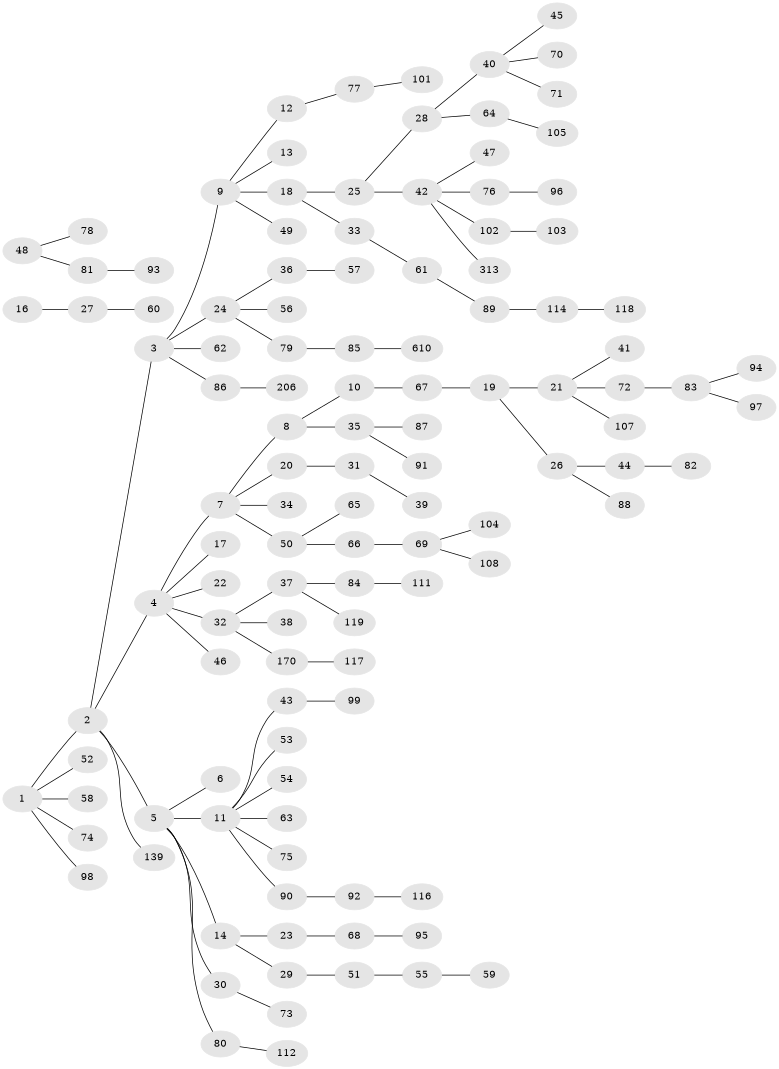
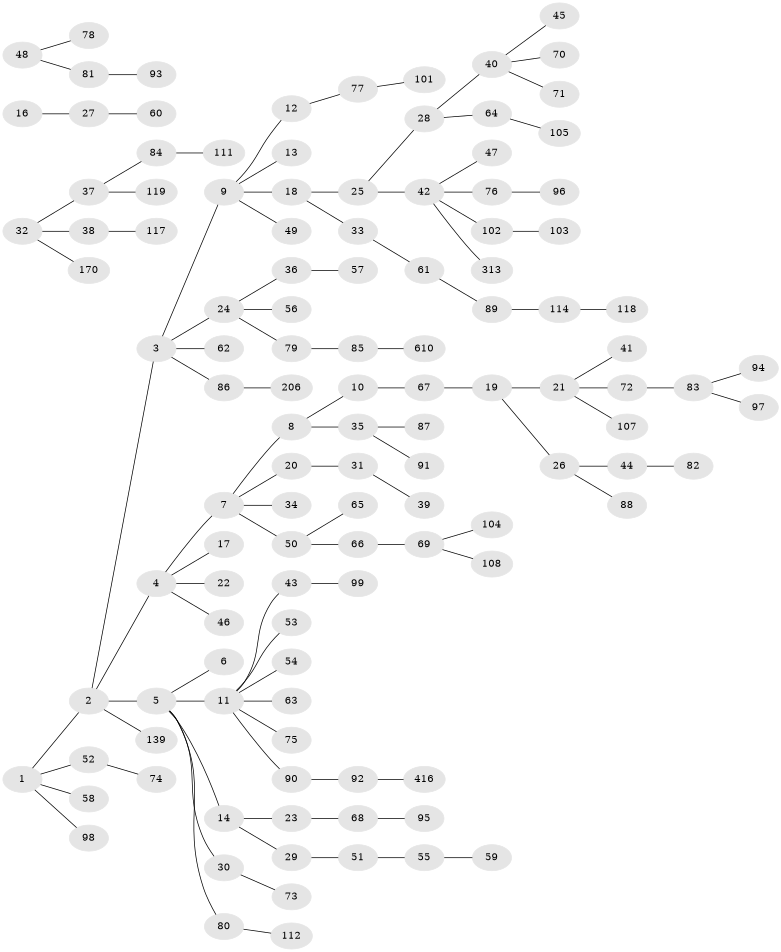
(187, 613) -> none
(321, 662) -> (122, 231)
(55, 819) -> (123, 770)
(422, 897) -> (424, 779)
